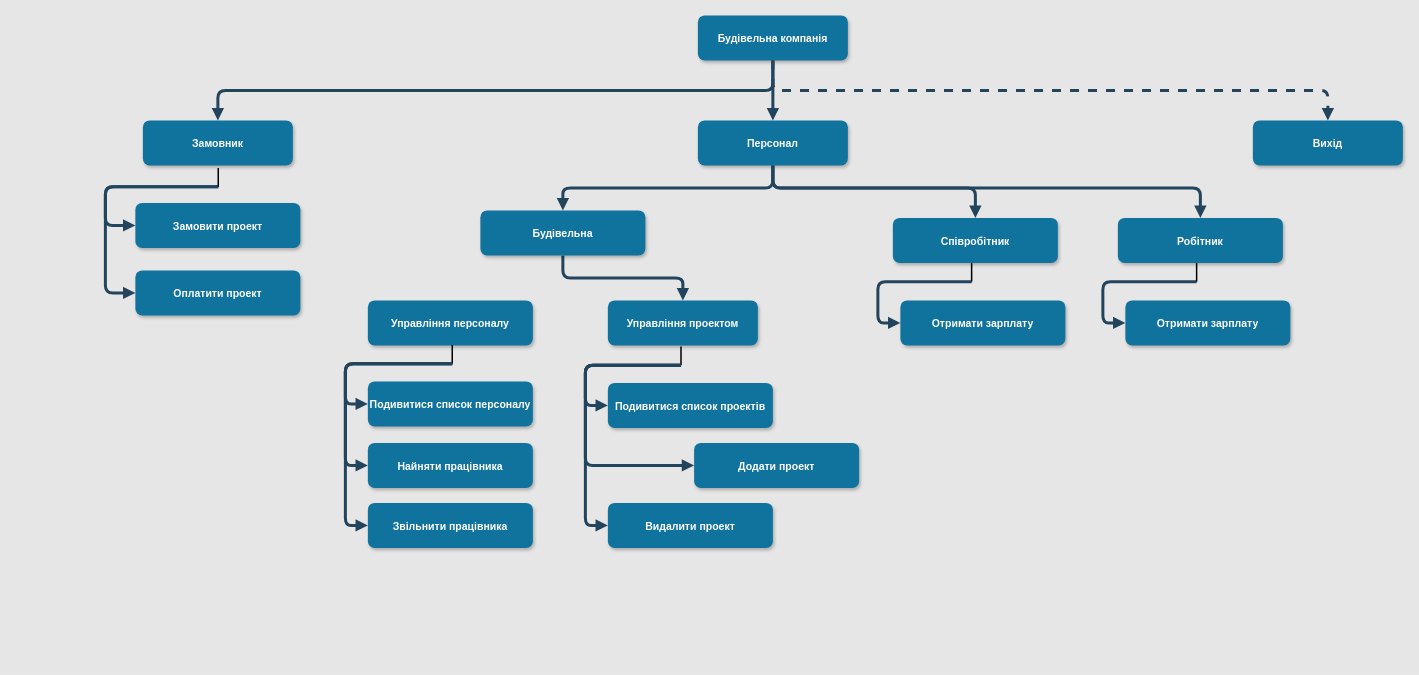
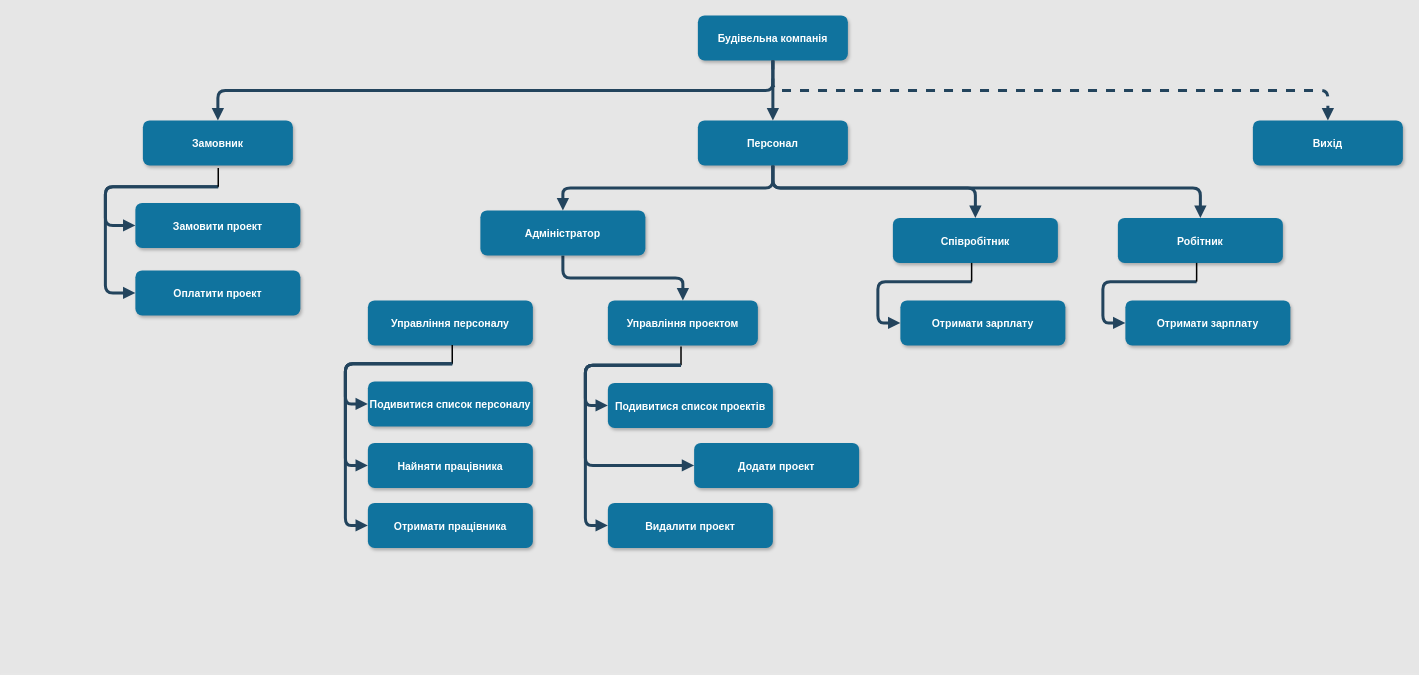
(563, 234) -> (563, 234)
(450, 526) -> (450, 526)
